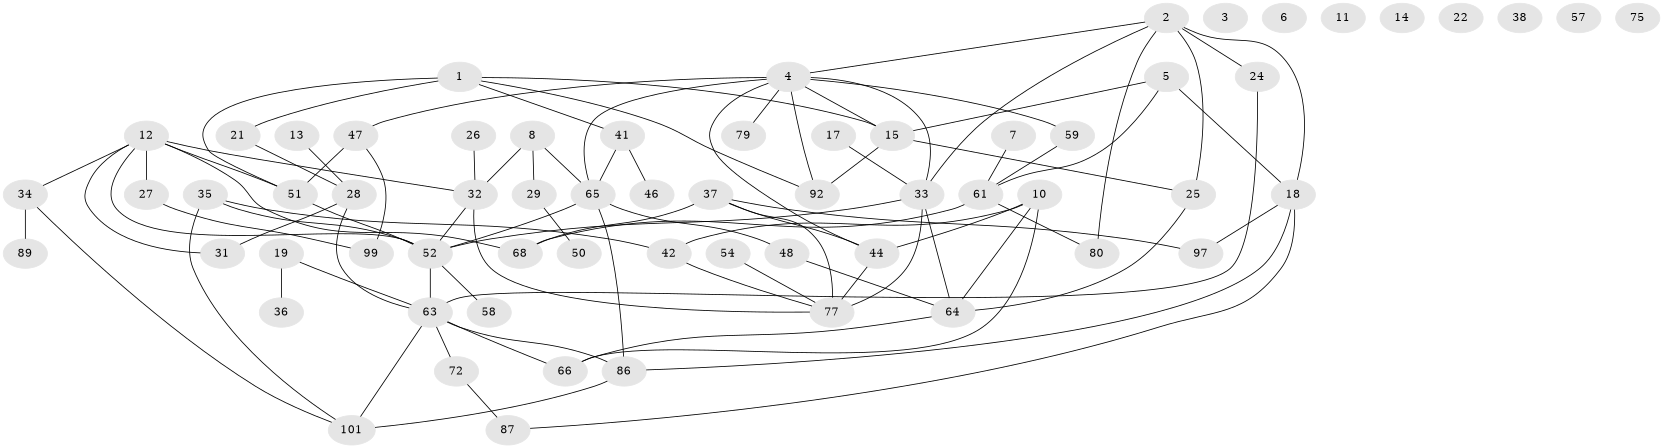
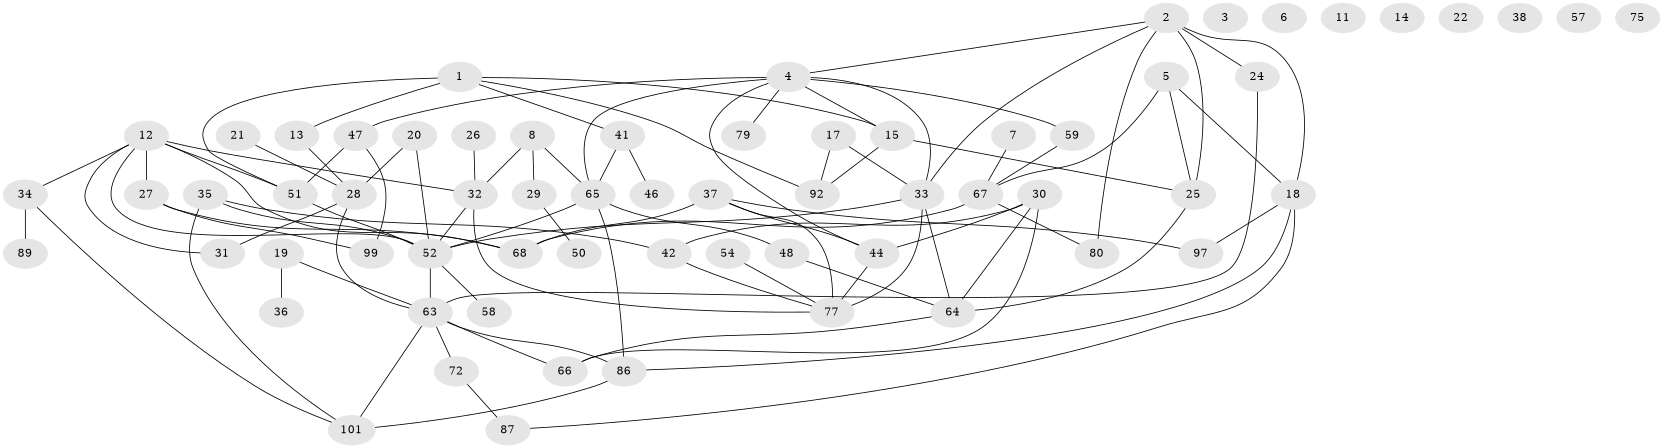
(345, 99) -> (376, 103)
(1029, 106) -> (1180, 136)
none -> (415, 136)
(801, 136) -> (825, 165)
(981, 195) -> (981, 195)
(1040, 195) -> (1040, 195)
none -> (297, 229)
